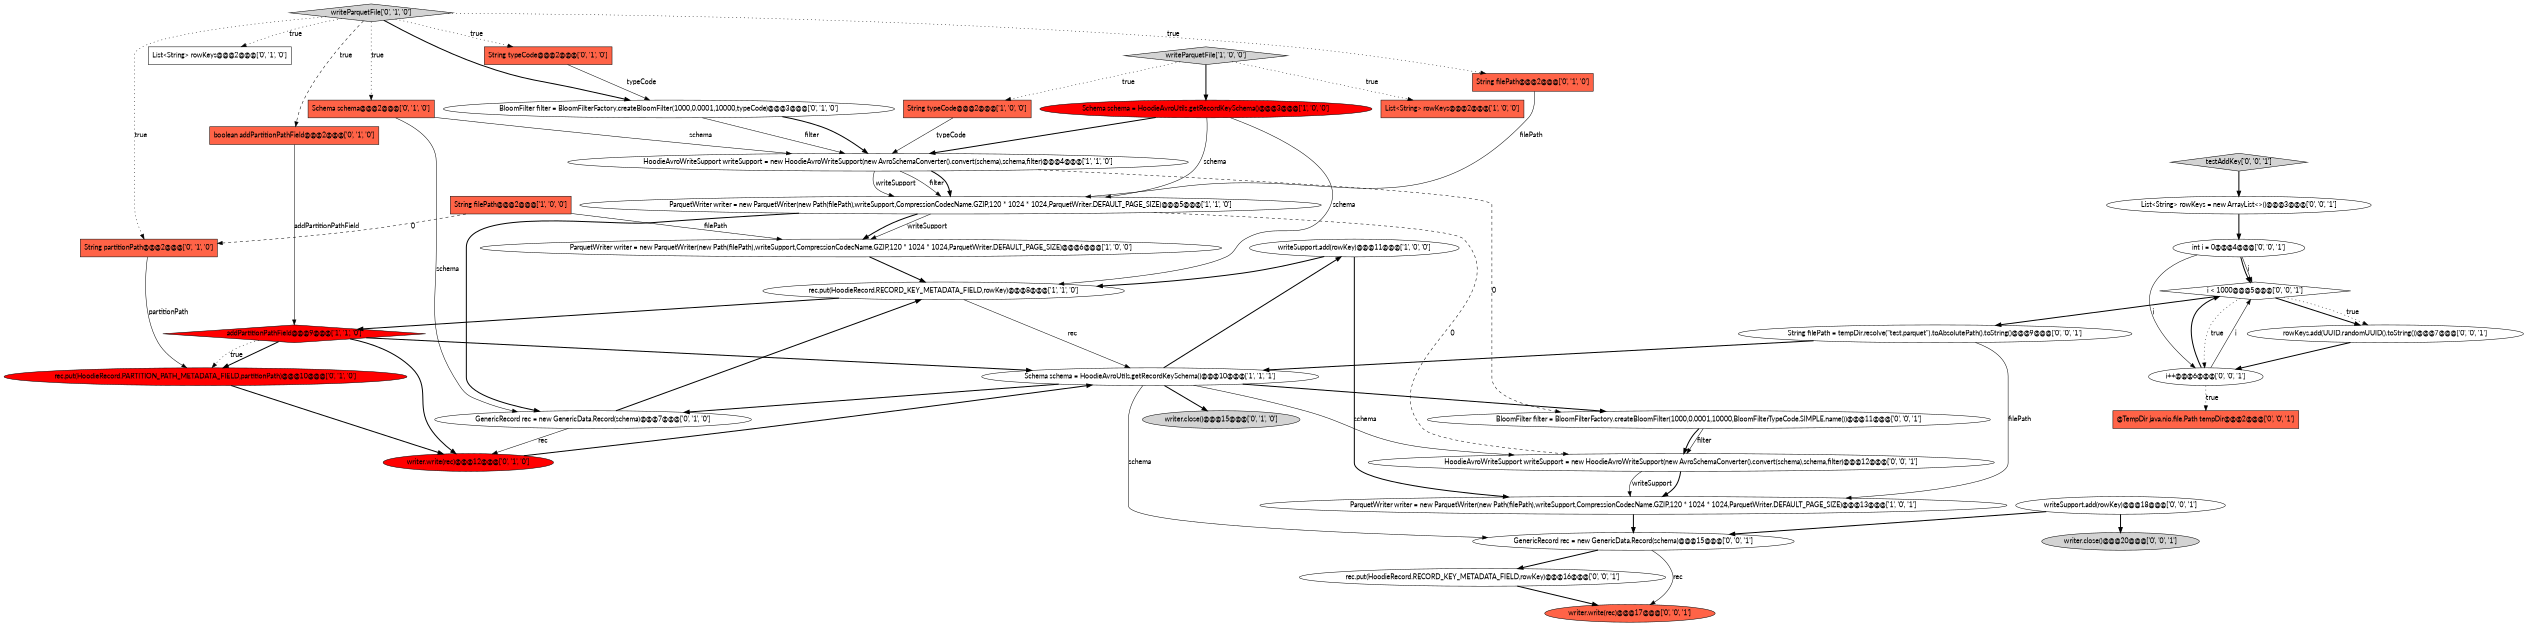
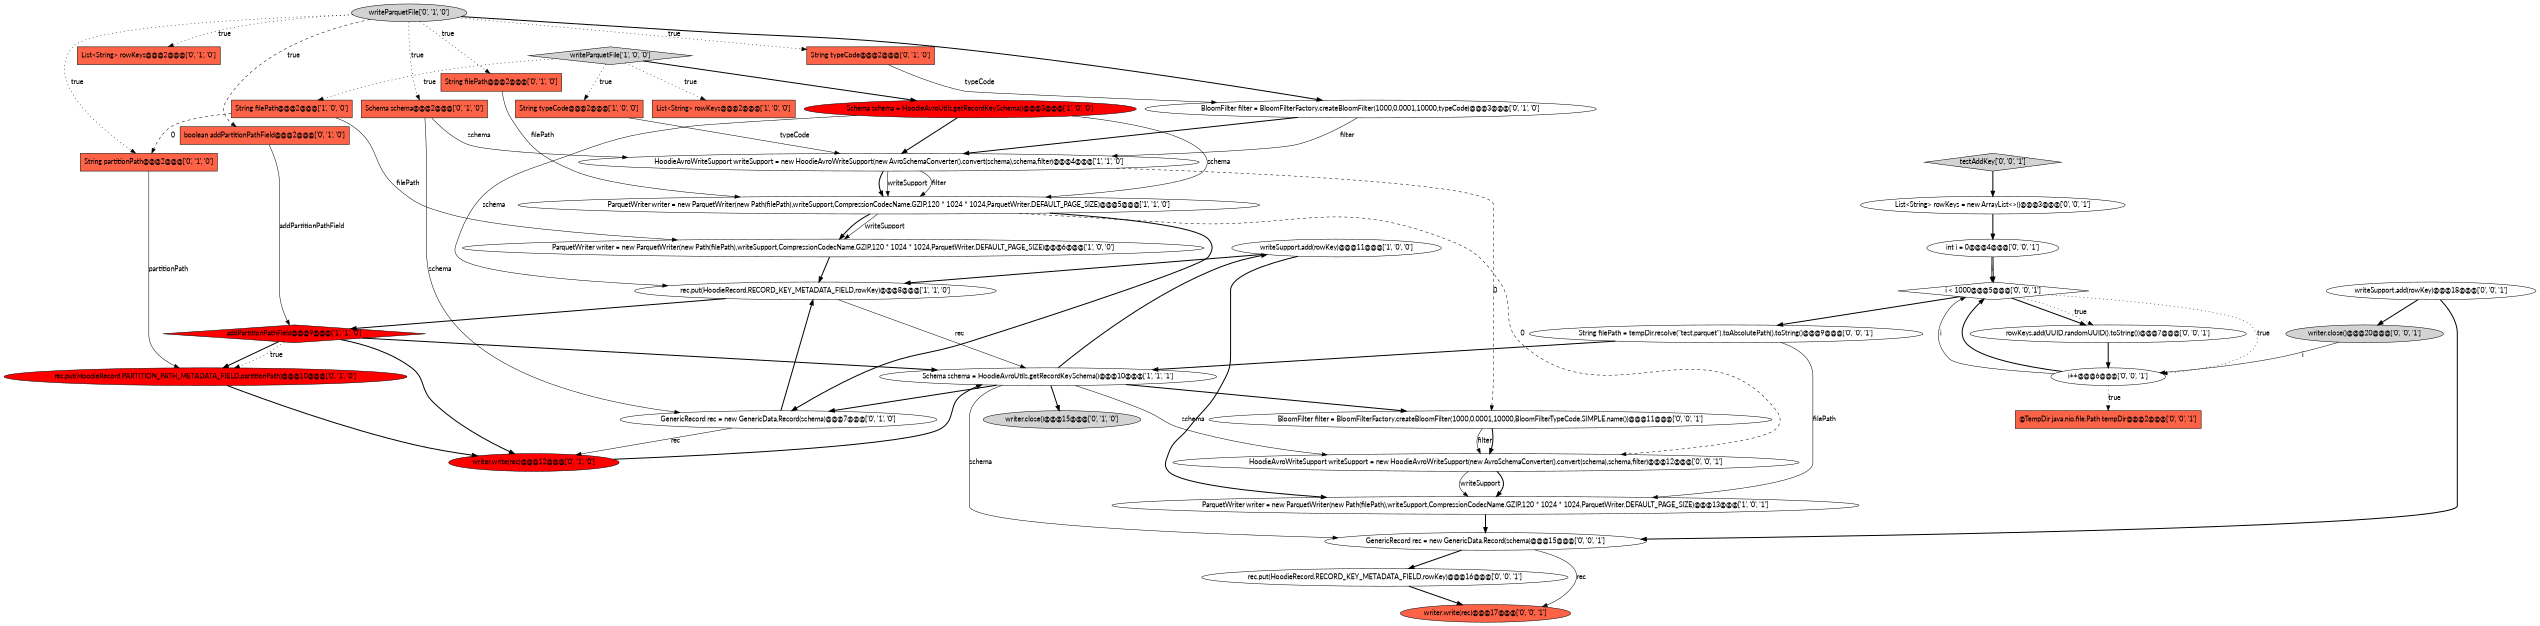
(371, 13) -> (409, 13)
(220, 56) -> (149, 56)
none -> (438, 71)
(2150, 301) -> (2253, 362)
